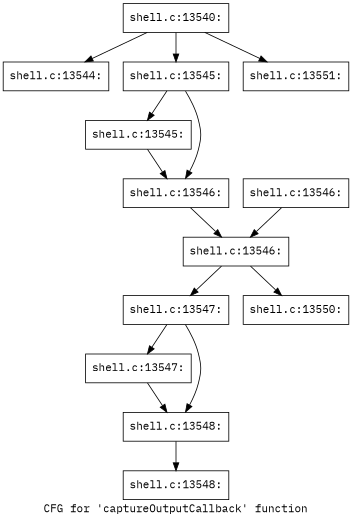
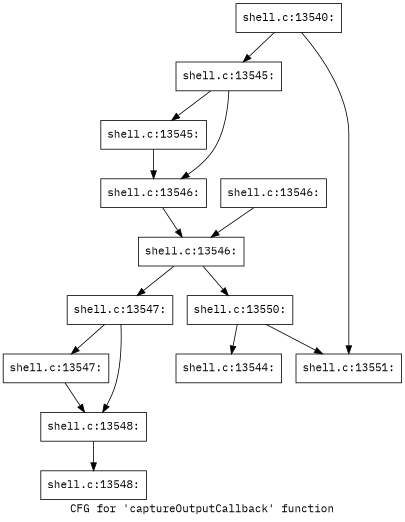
(120, 45) -> (235, 335)
none -> (291, 337)
